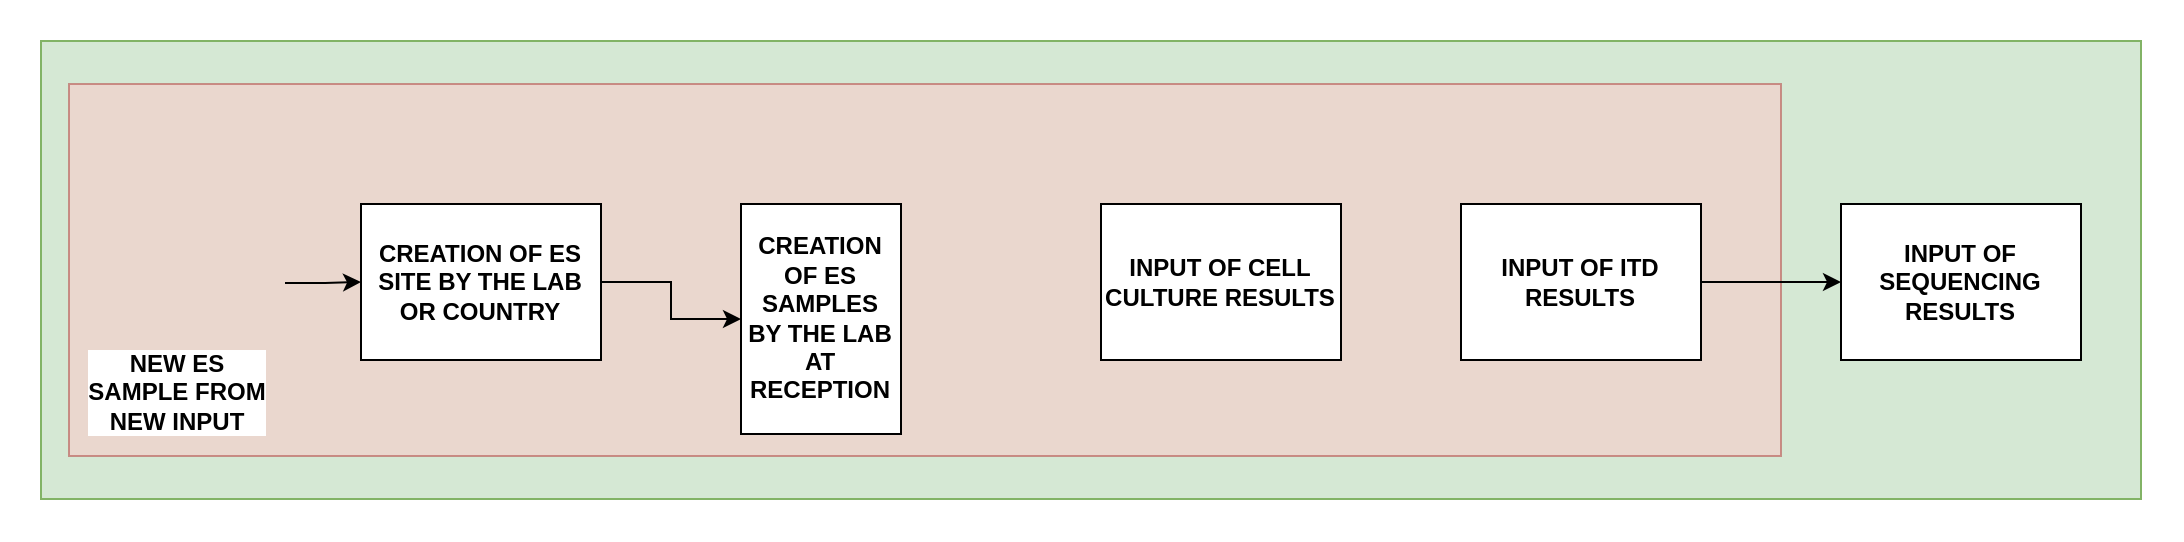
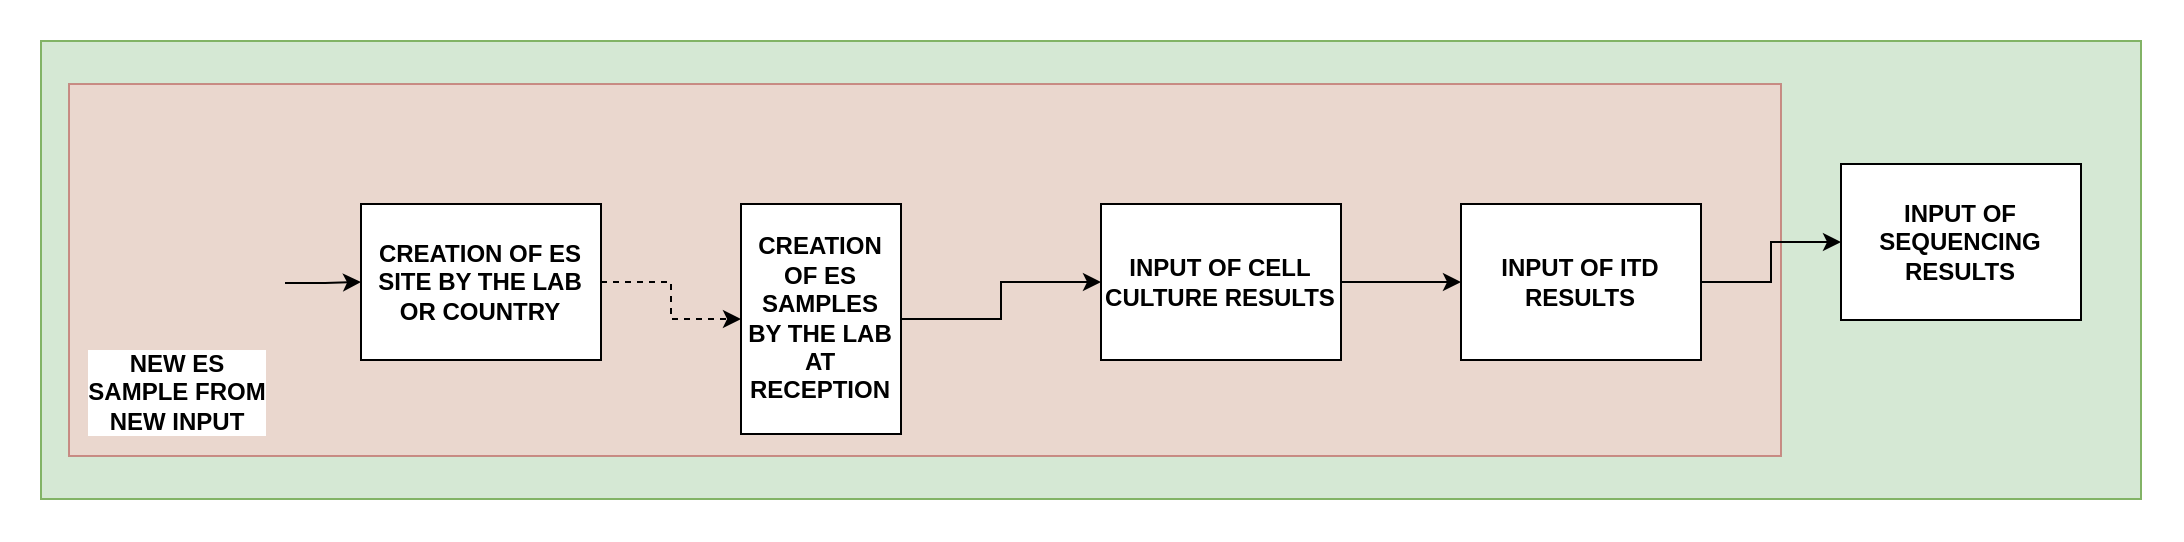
none -> (1394, 282)
(1961, 282) -> (1961, 242)
(671, 296) -> (671, 296)
none -> (1001, 307)
